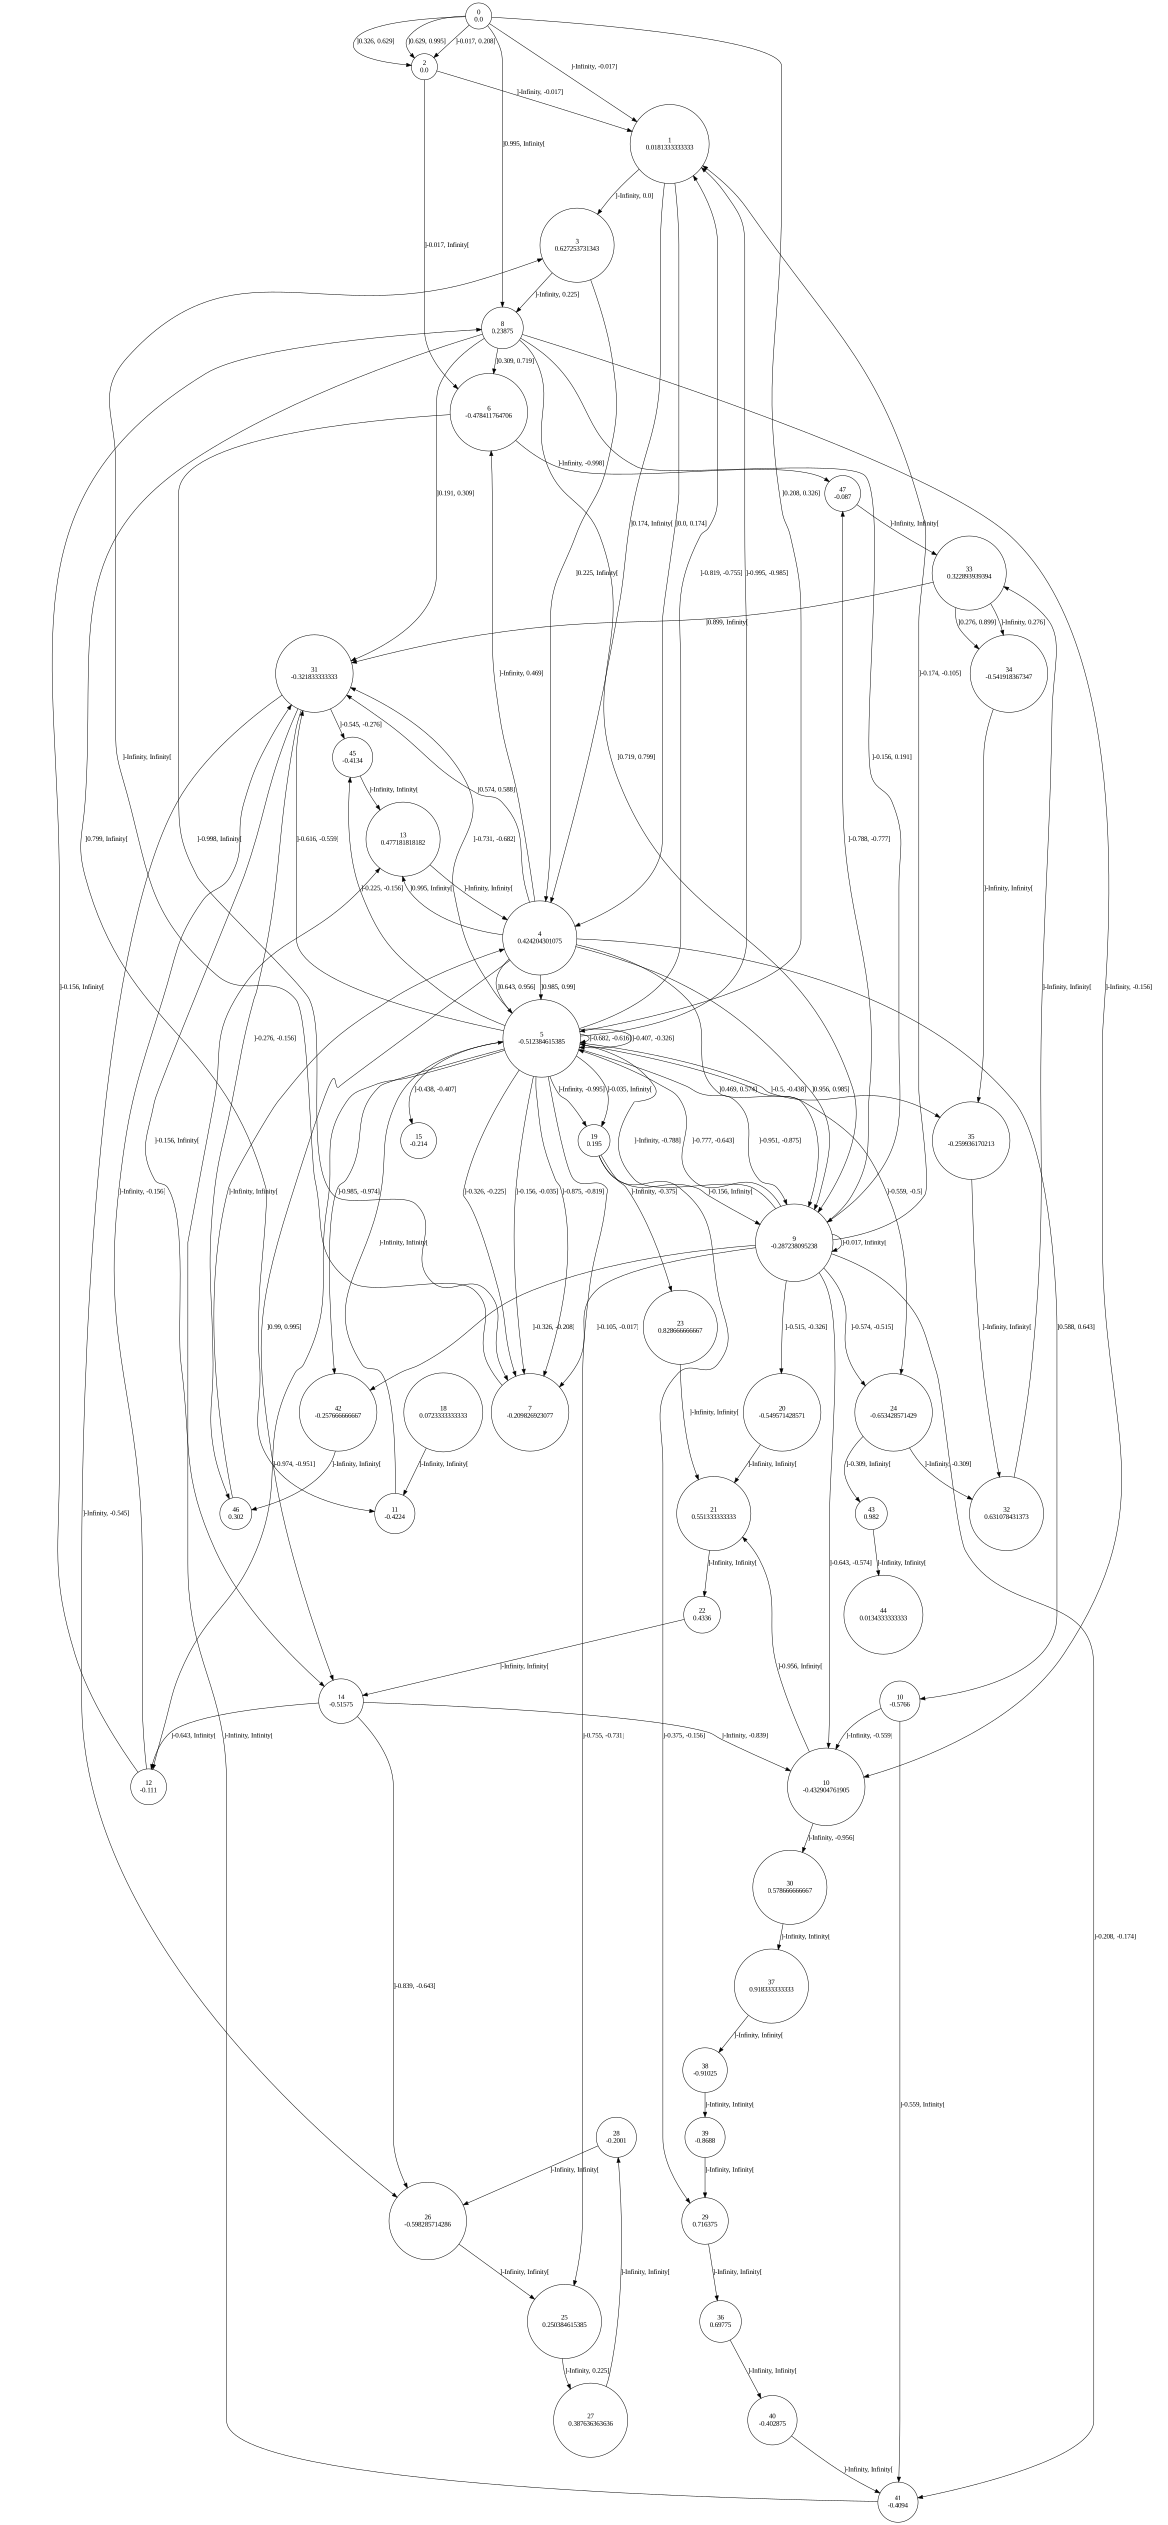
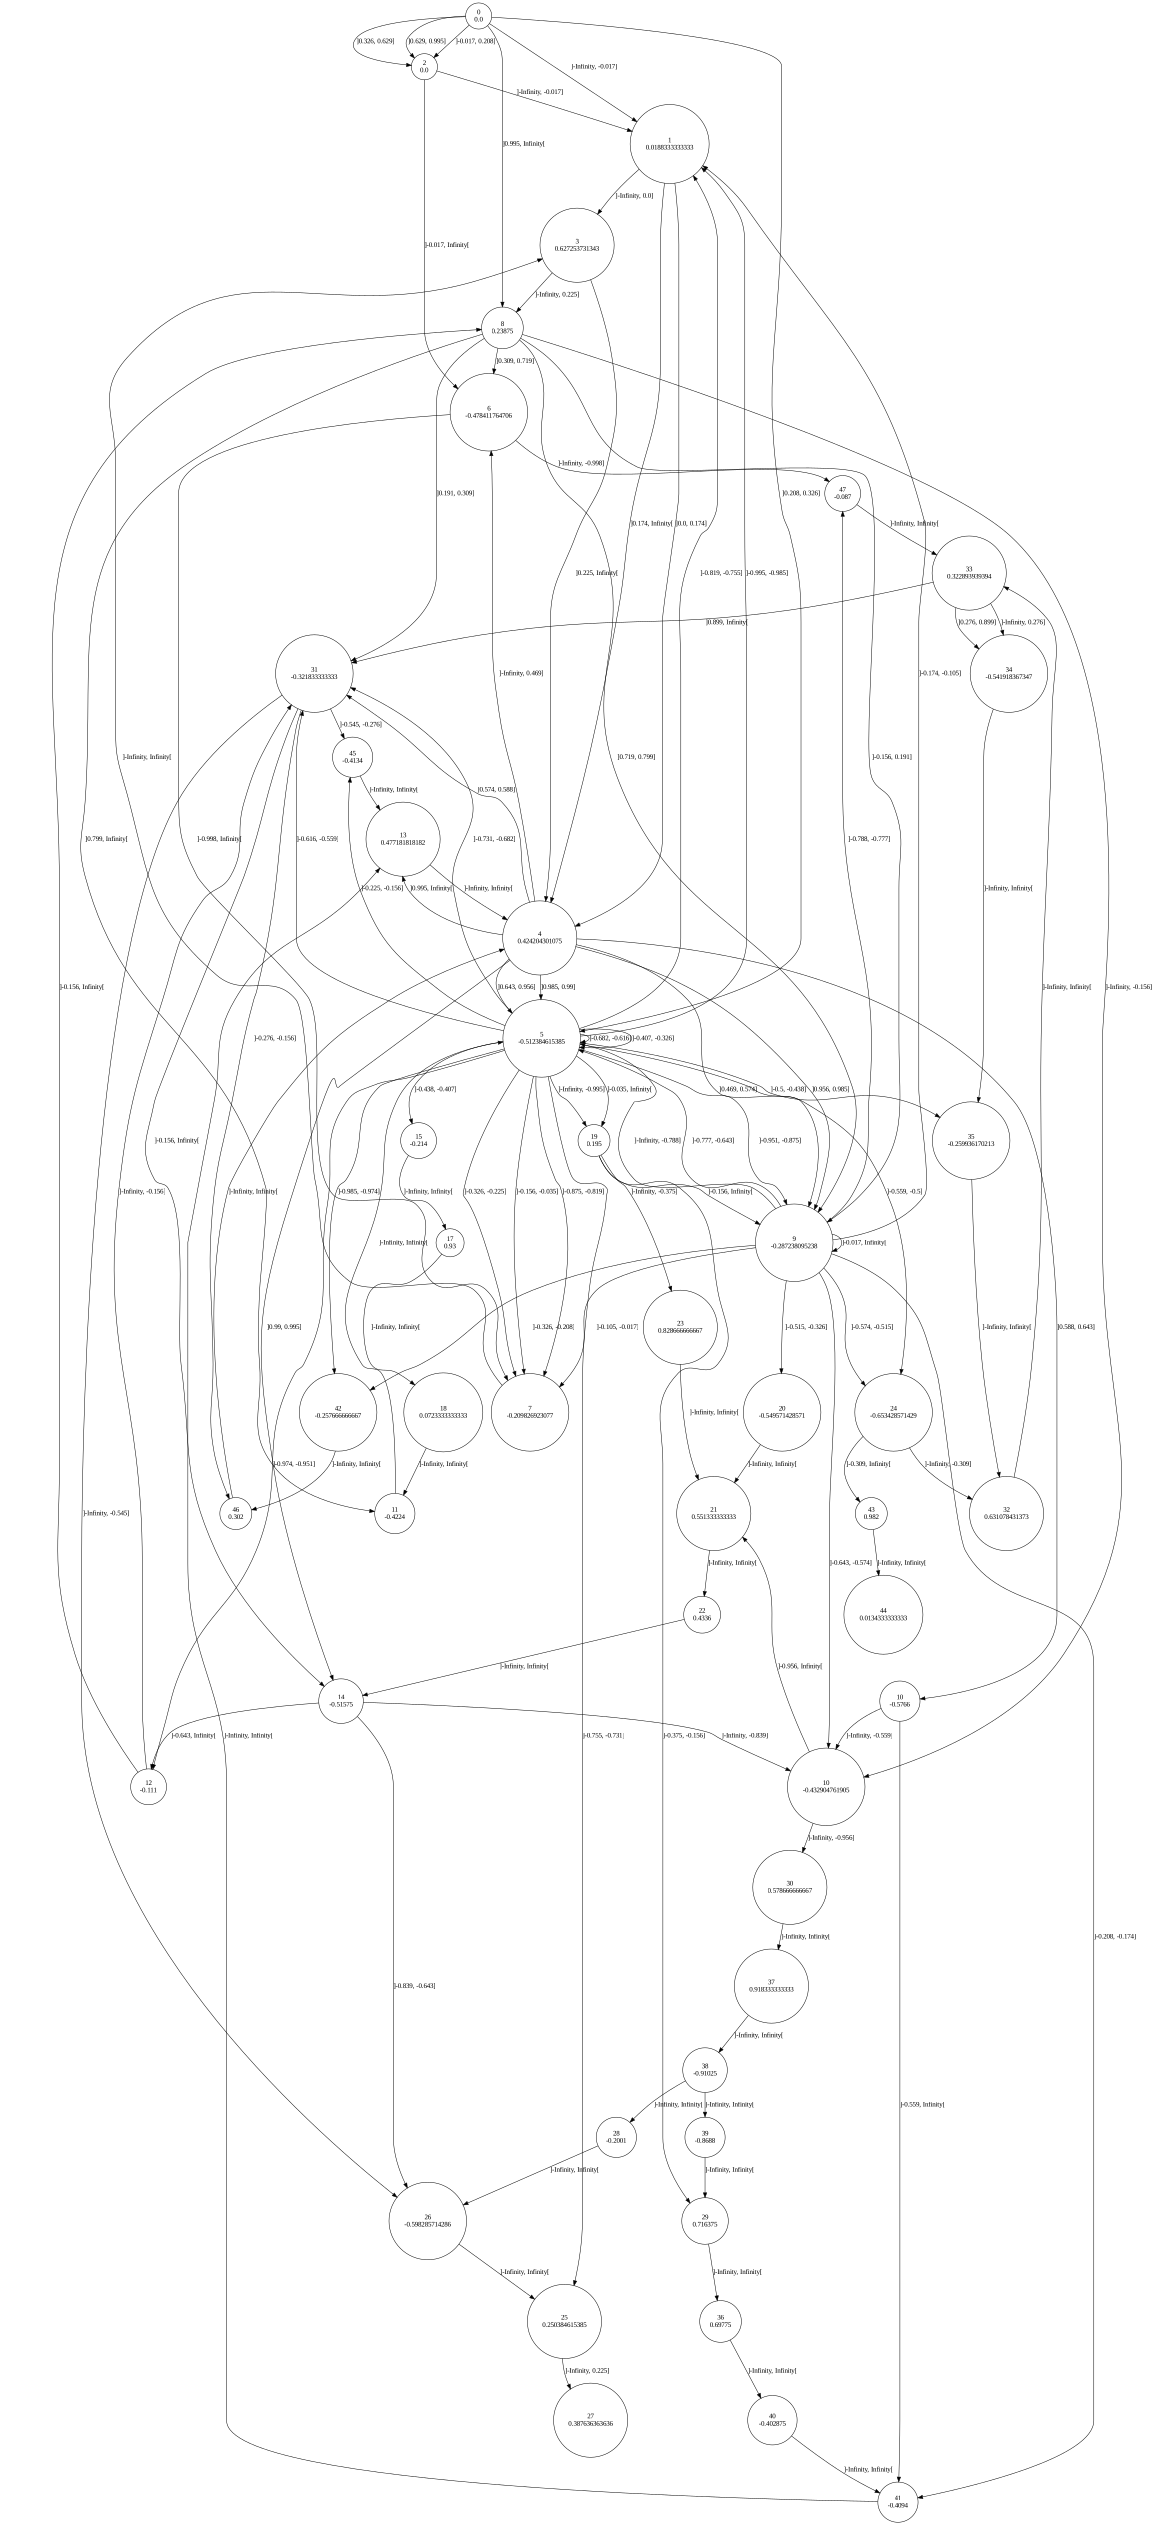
(670, 144) -> (670, 144)
none -> (450, 1243)
(621, 2275) -> (658, 2098)
